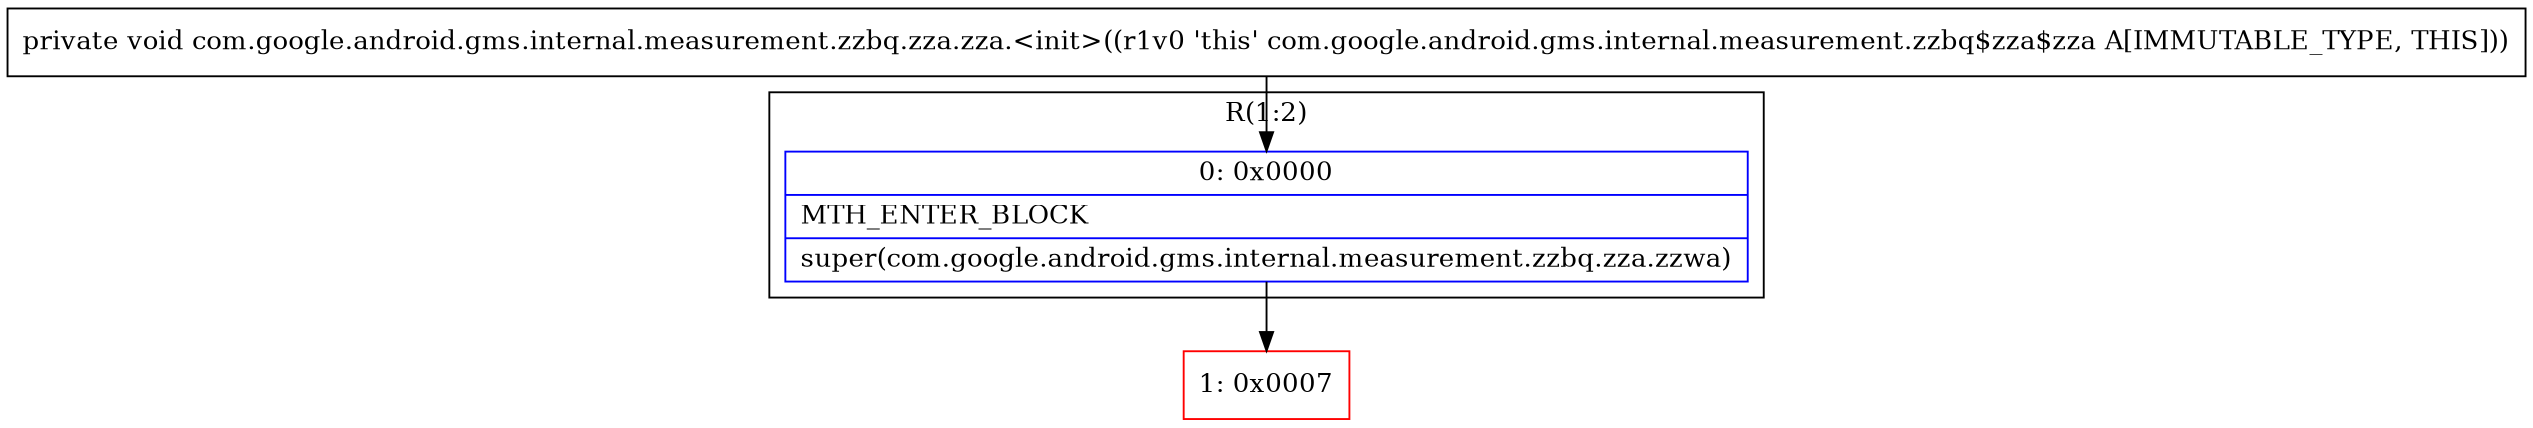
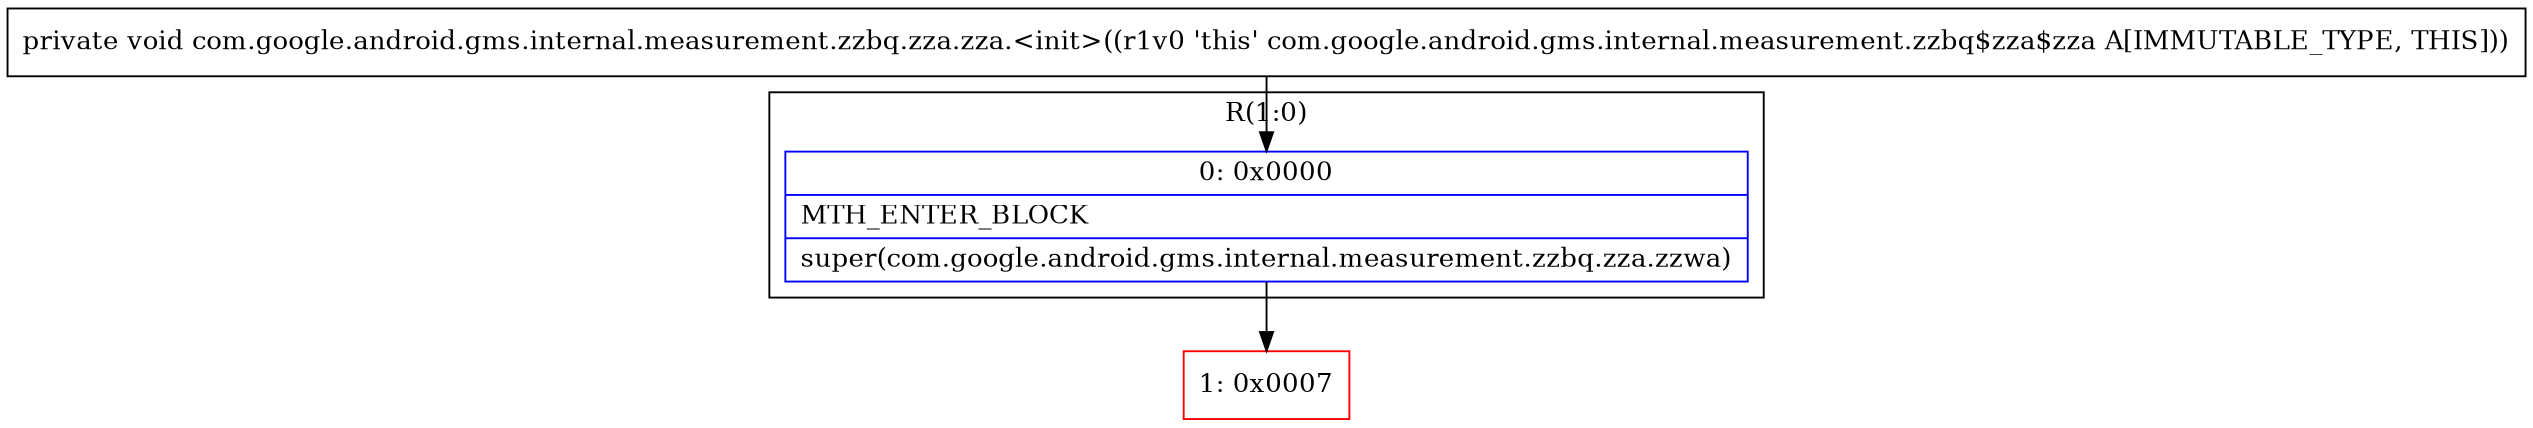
(1267, 114) -> (1267, 114)
